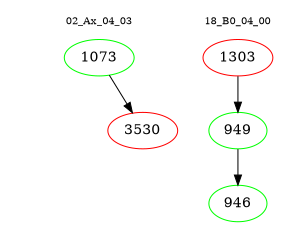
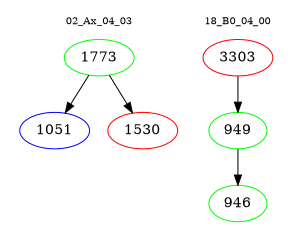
(99, 58) -> (99, 58)
(238, 58) -> (238, 58)
none -> (55, 131)
(143, 131) -> (143, 131)
